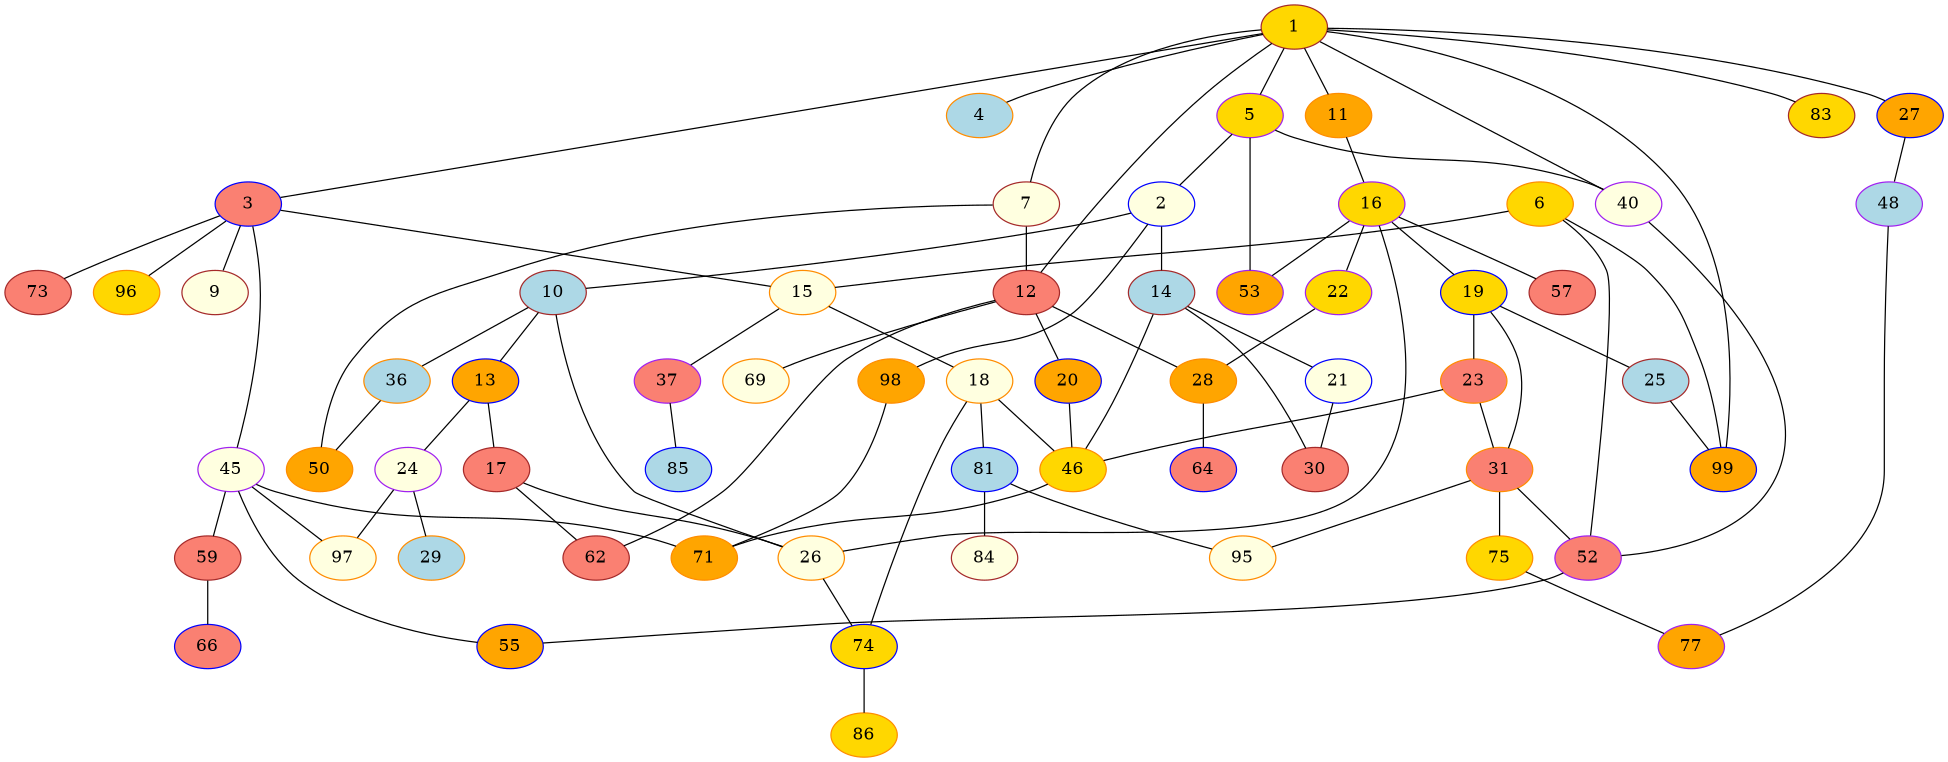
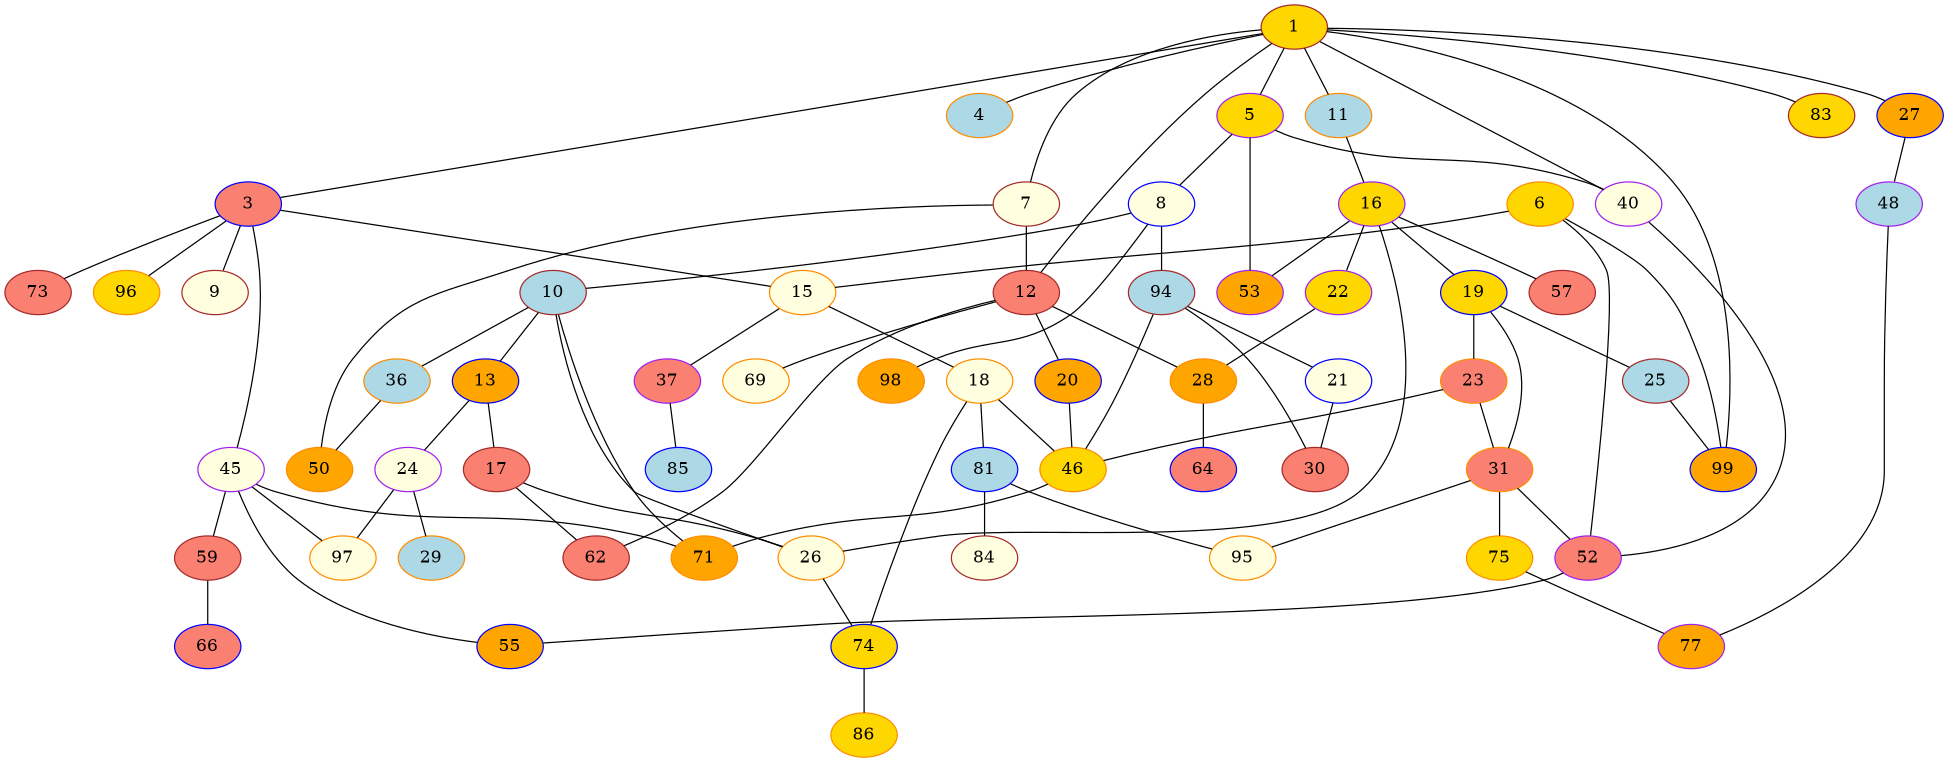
(1339, 116) -> (1339, 116)
(1162, 204) -> (1162, 204)
(1162, 293) -> (1162, 293)
(832, 498) -> (601, 432)
